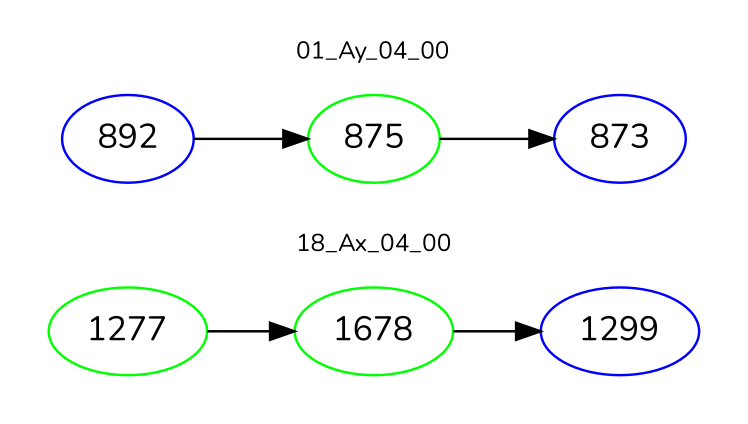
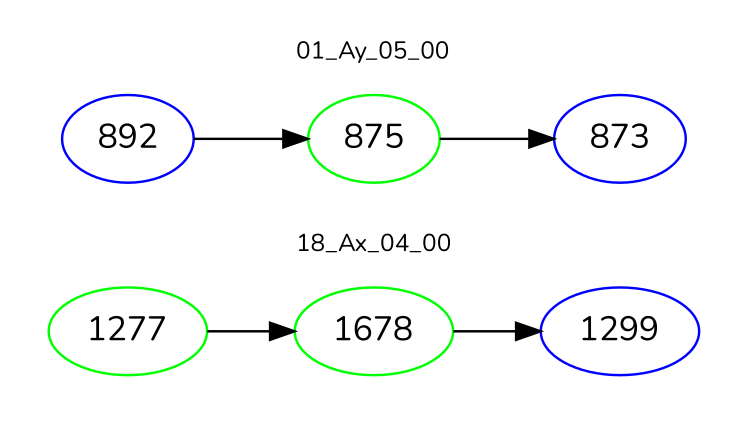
(374, 52) -> (374, 52)
